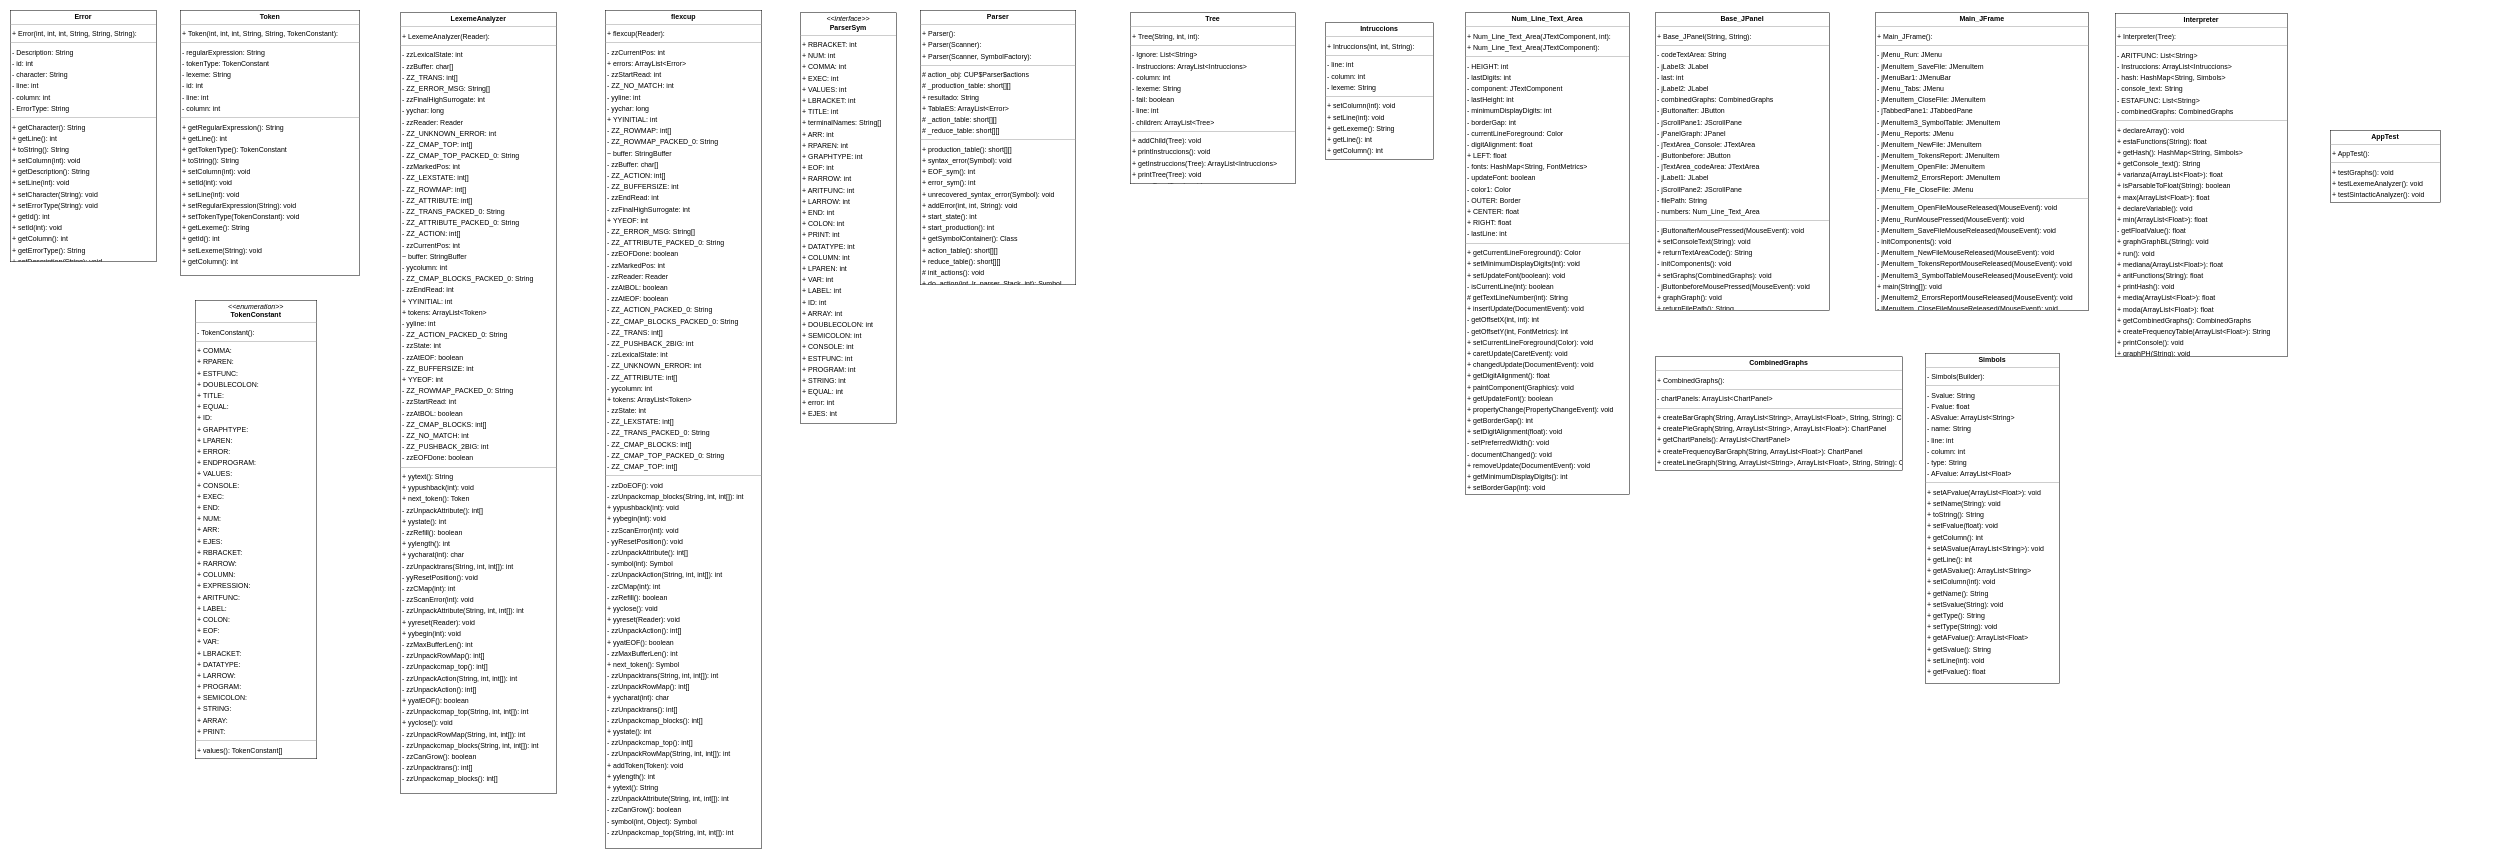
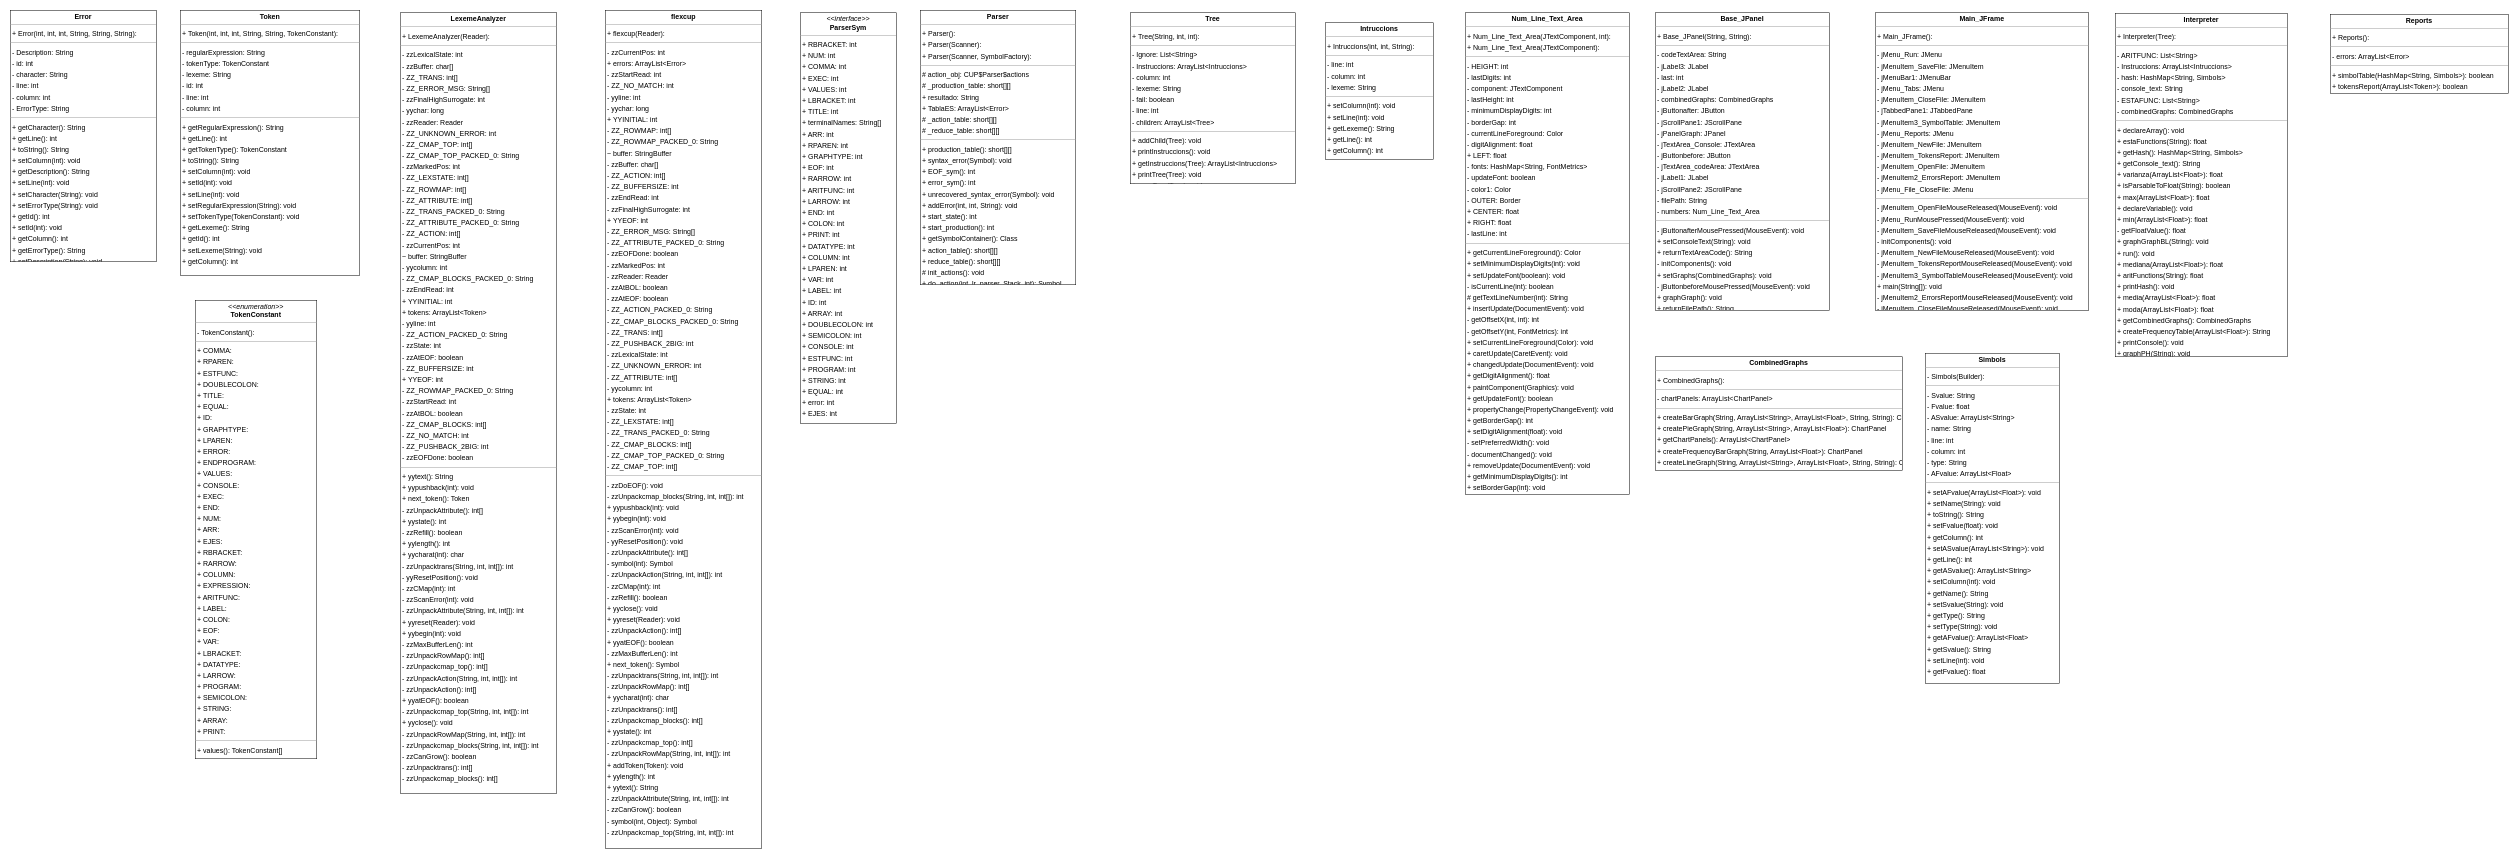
none -> (2419, 54)
(2385, 166) -> none
